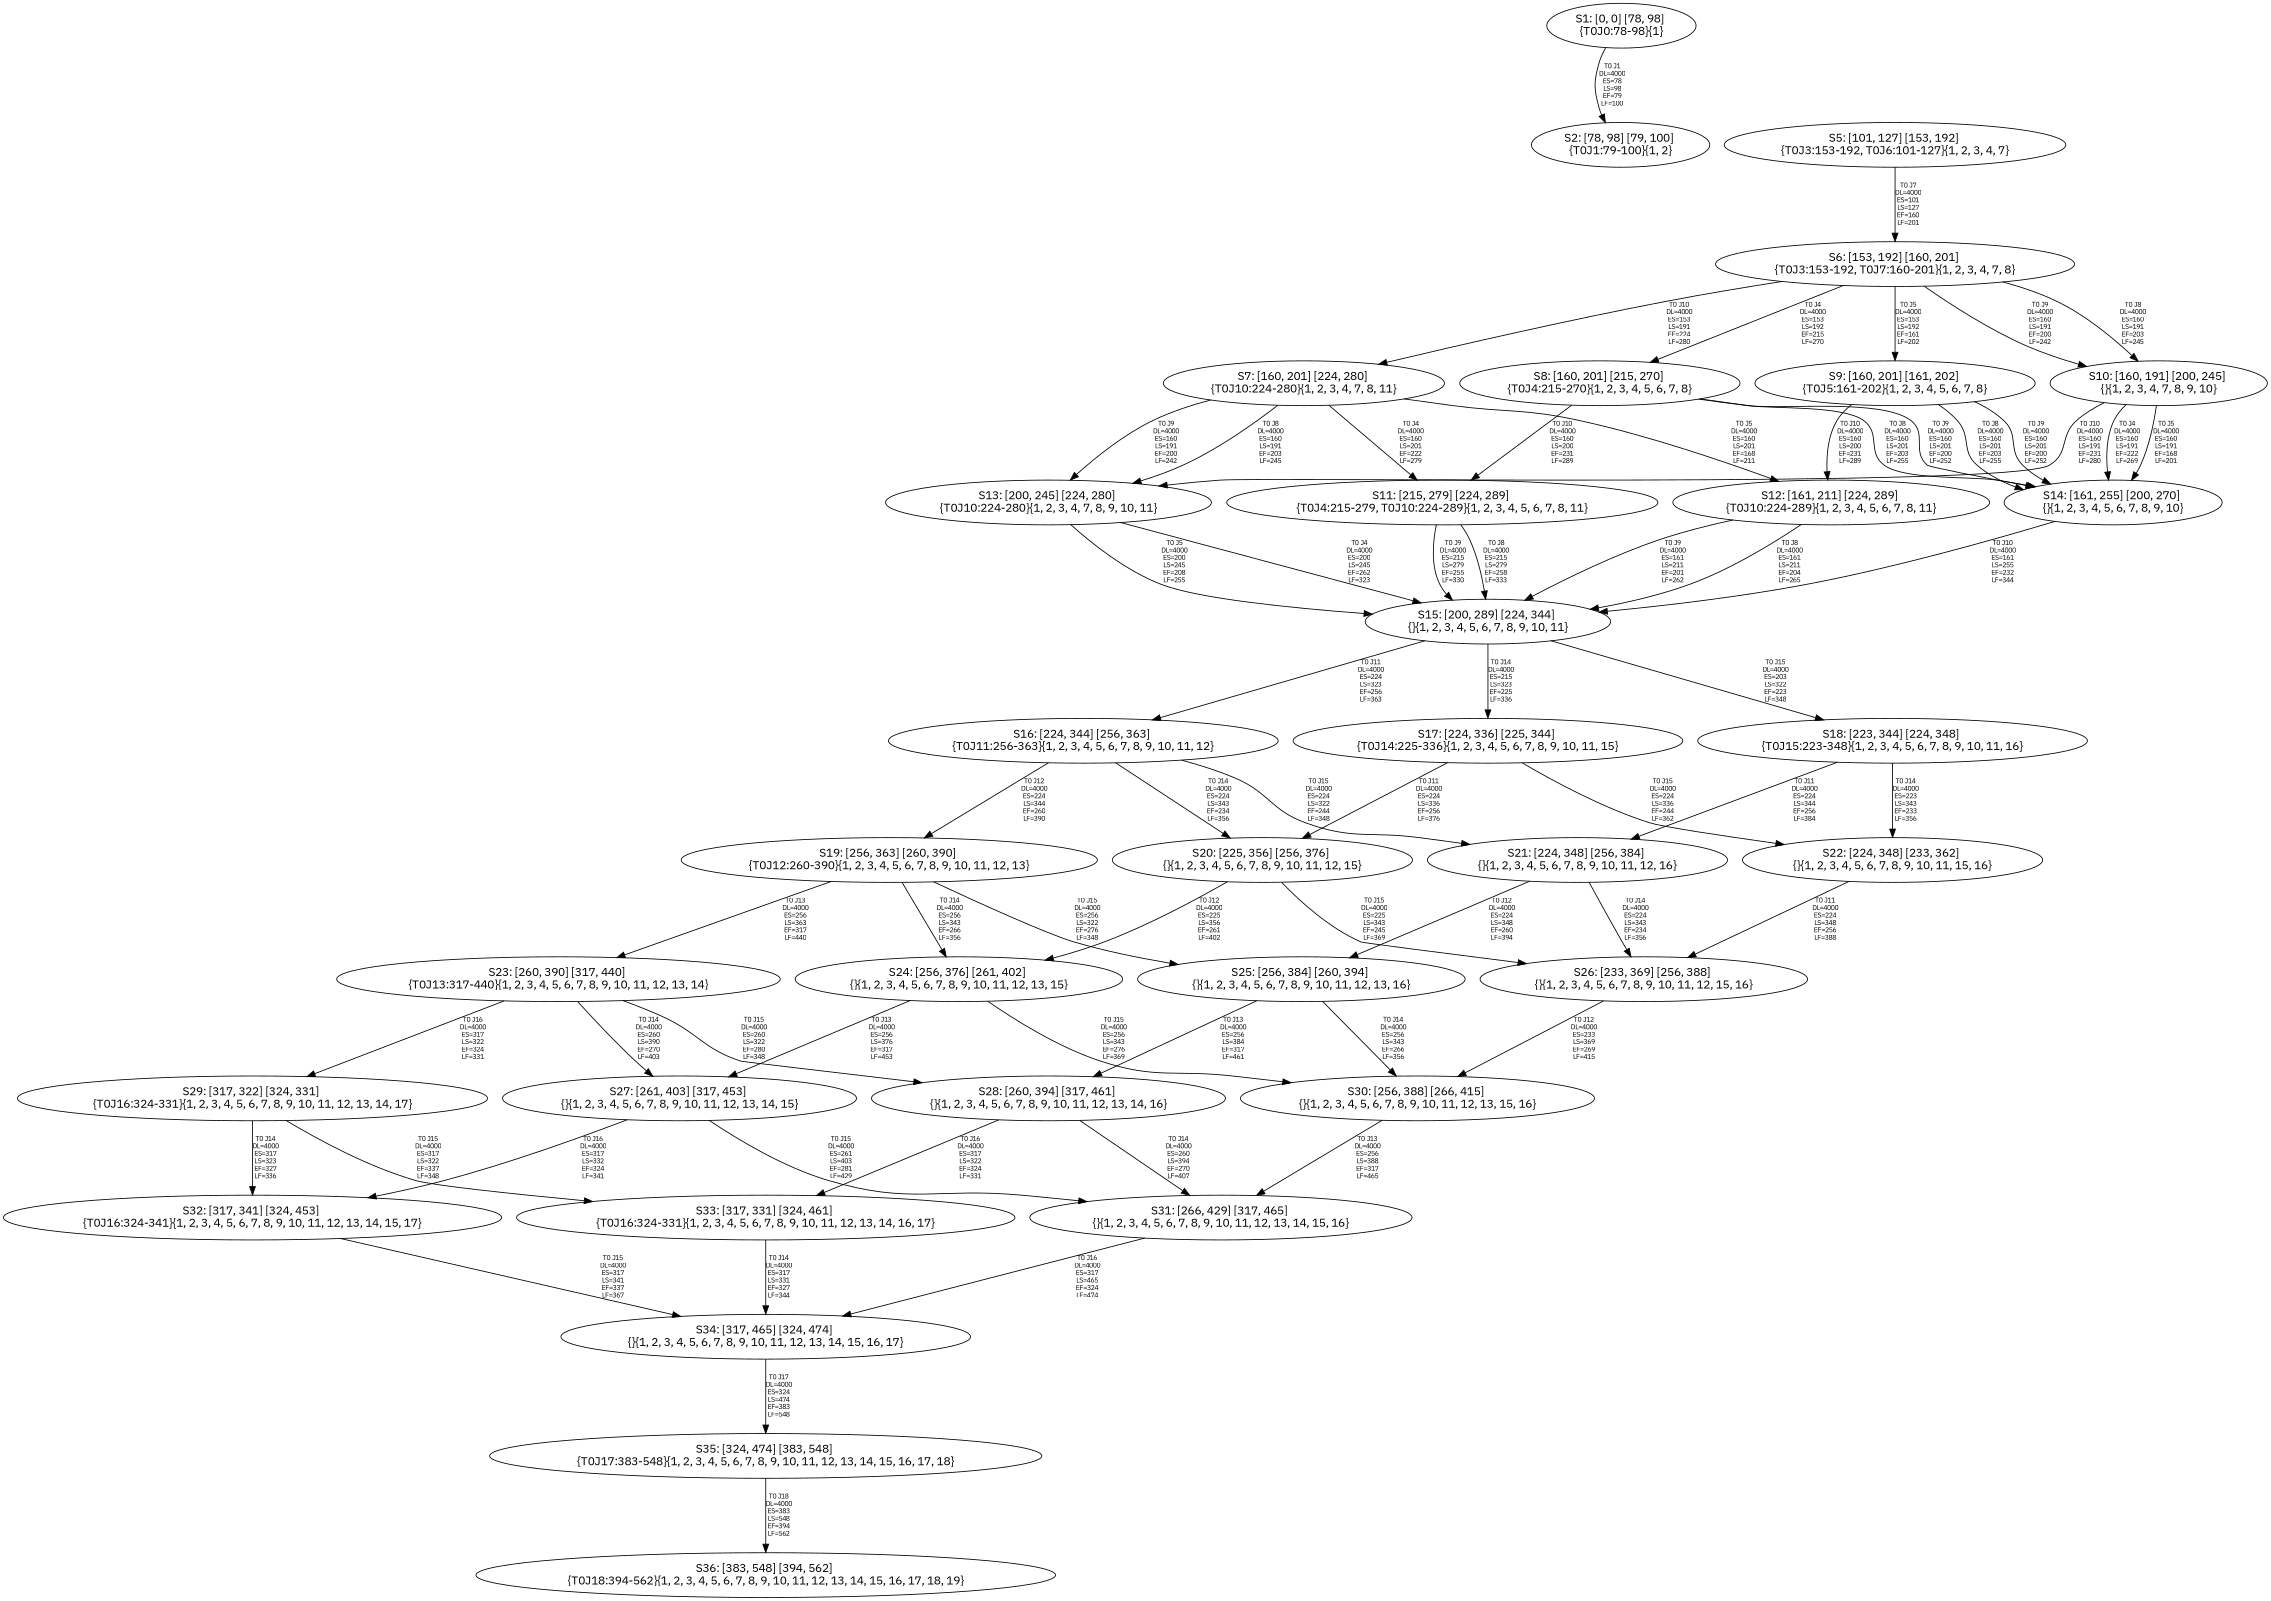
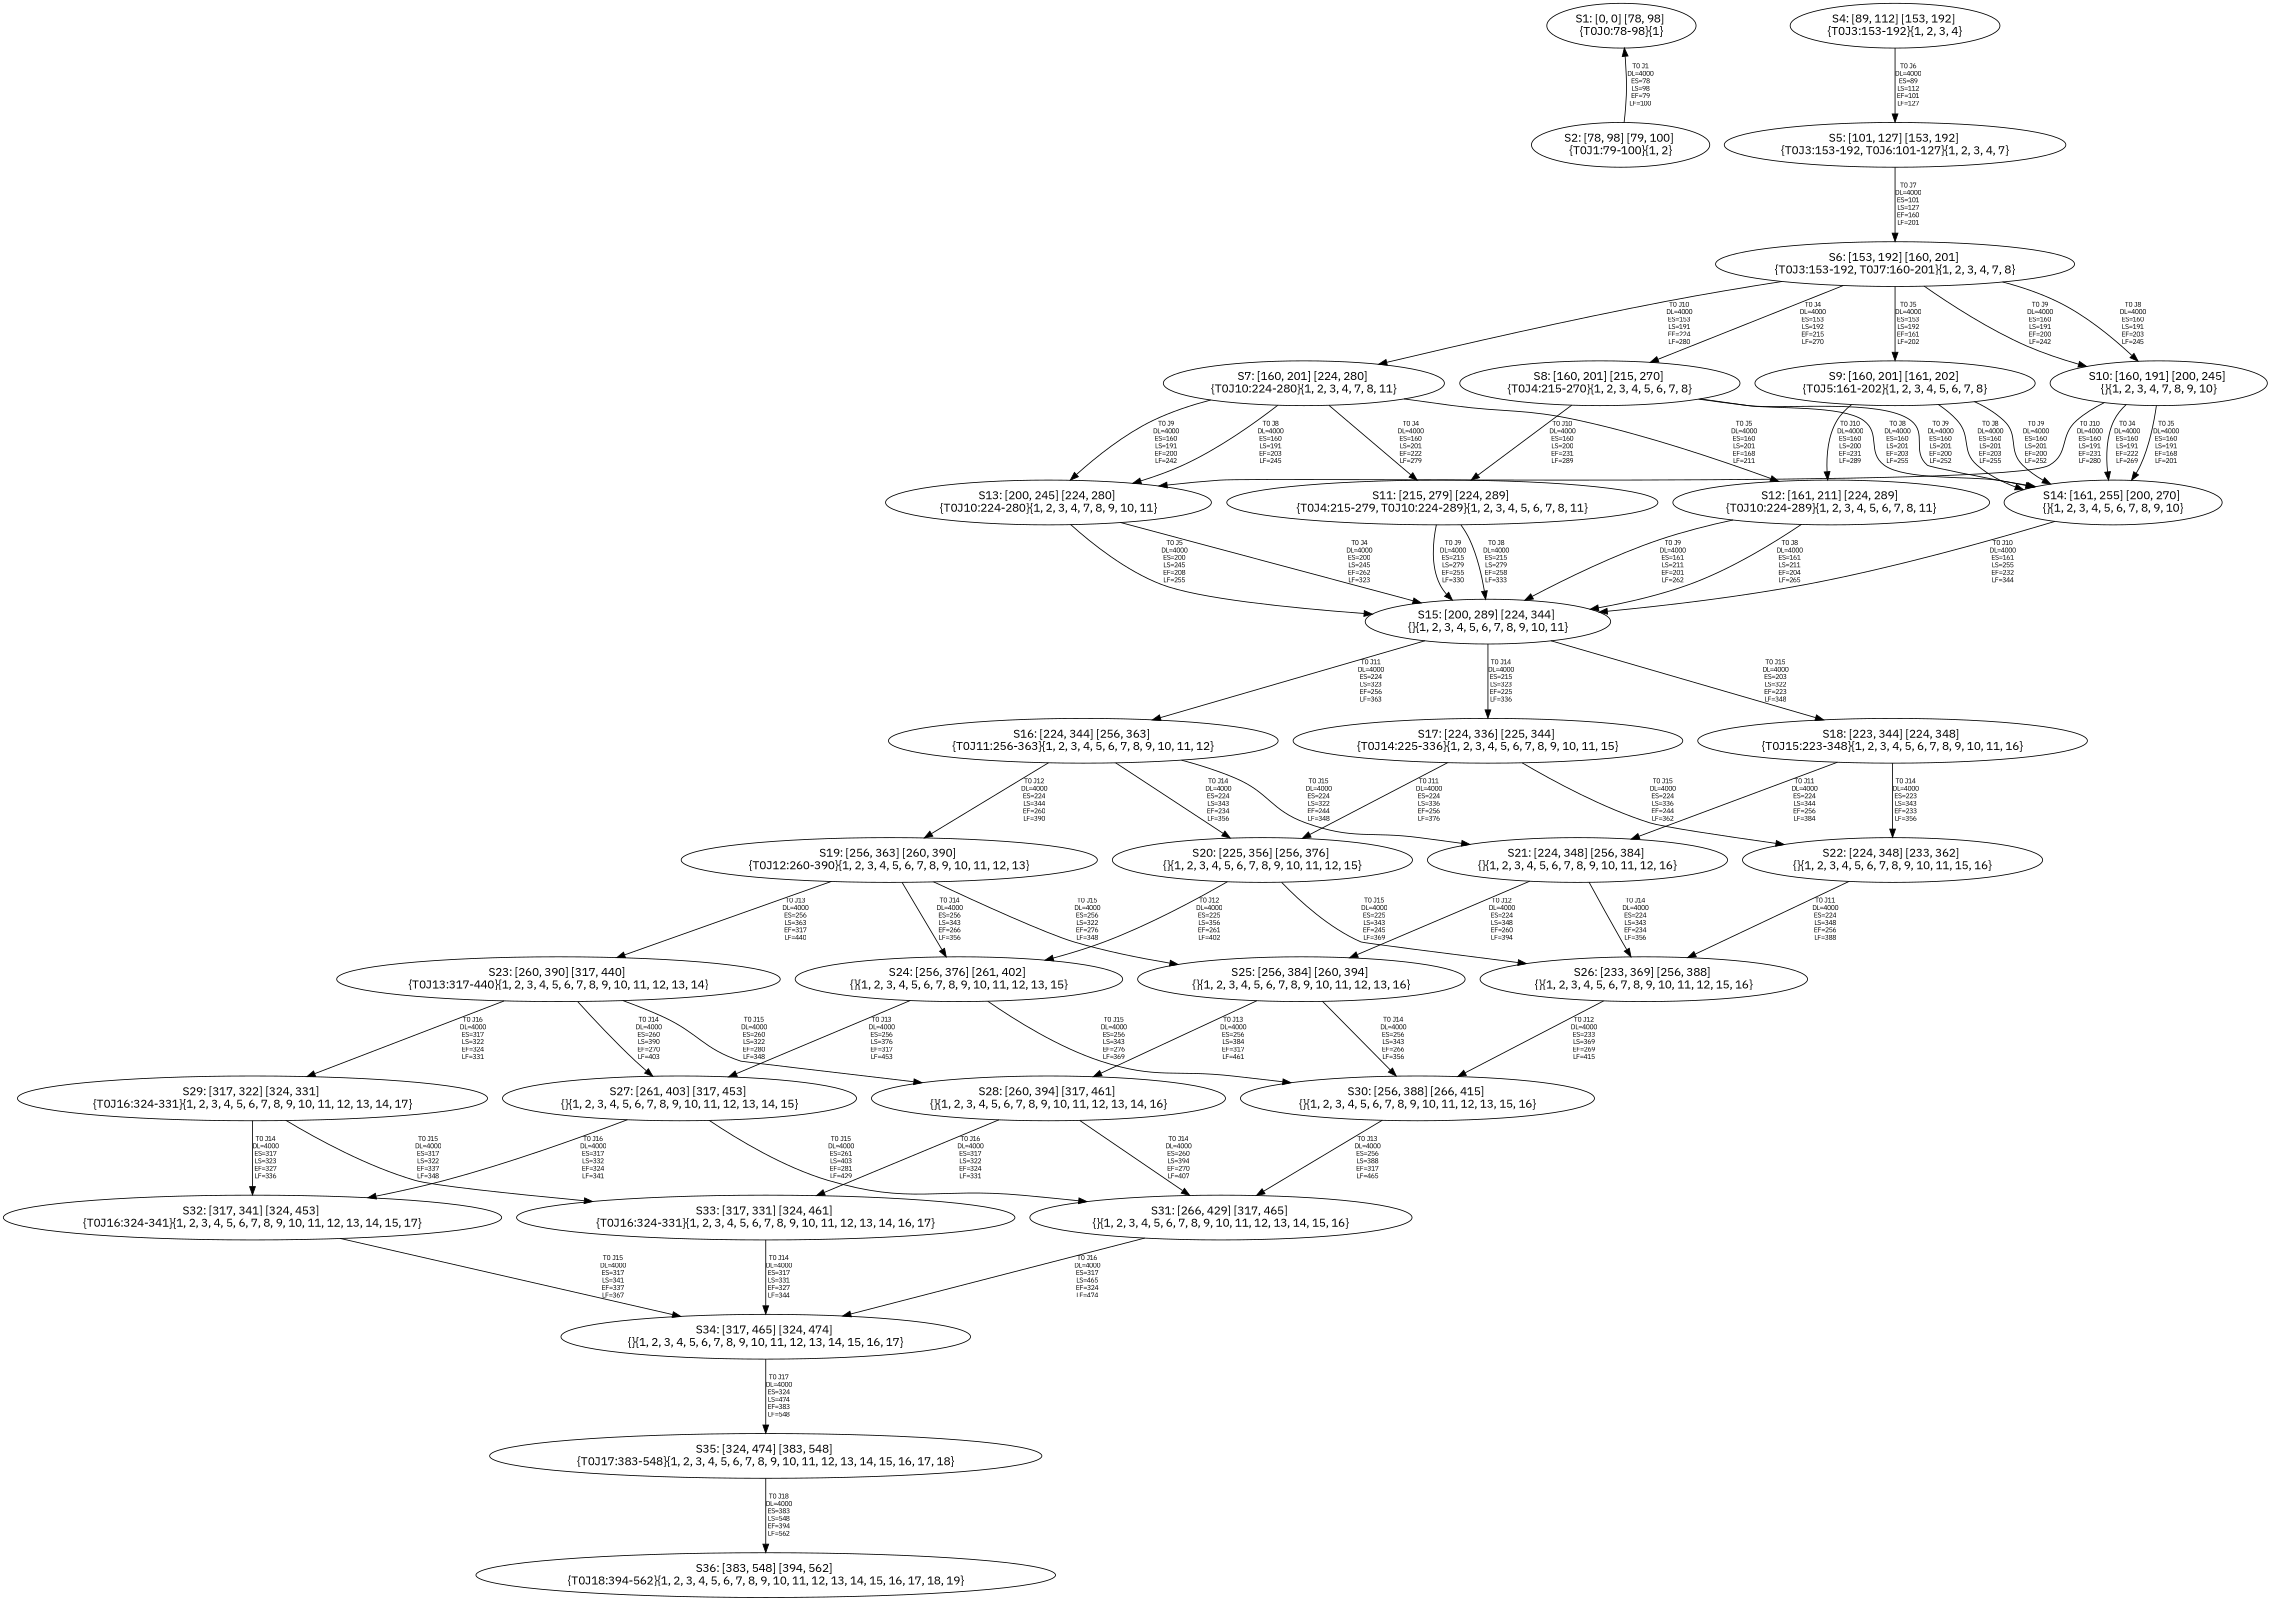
none -> (1895, 26)
(1595, 81) -> (1627, 90)
